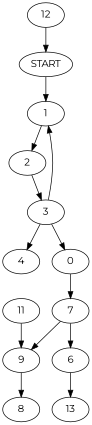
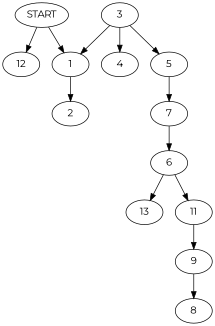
(46, 36) -> (33, 37)
(35, 184) -> none
none -> (180, 185)
(71, 262) -> (169, 64)
(48, 333) -> none
